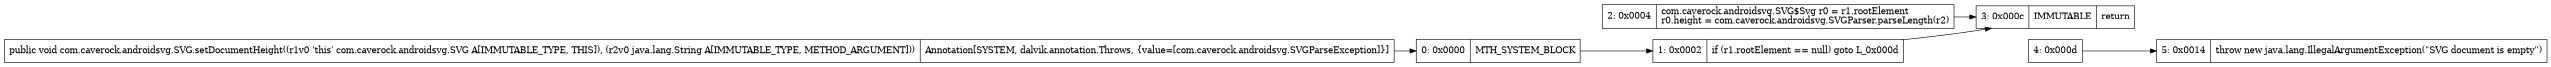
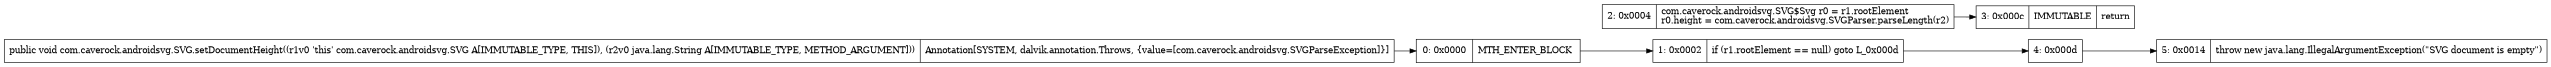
(1944, 35) -> (1963, 51)
(1525, 51) -> (1525, 51)
